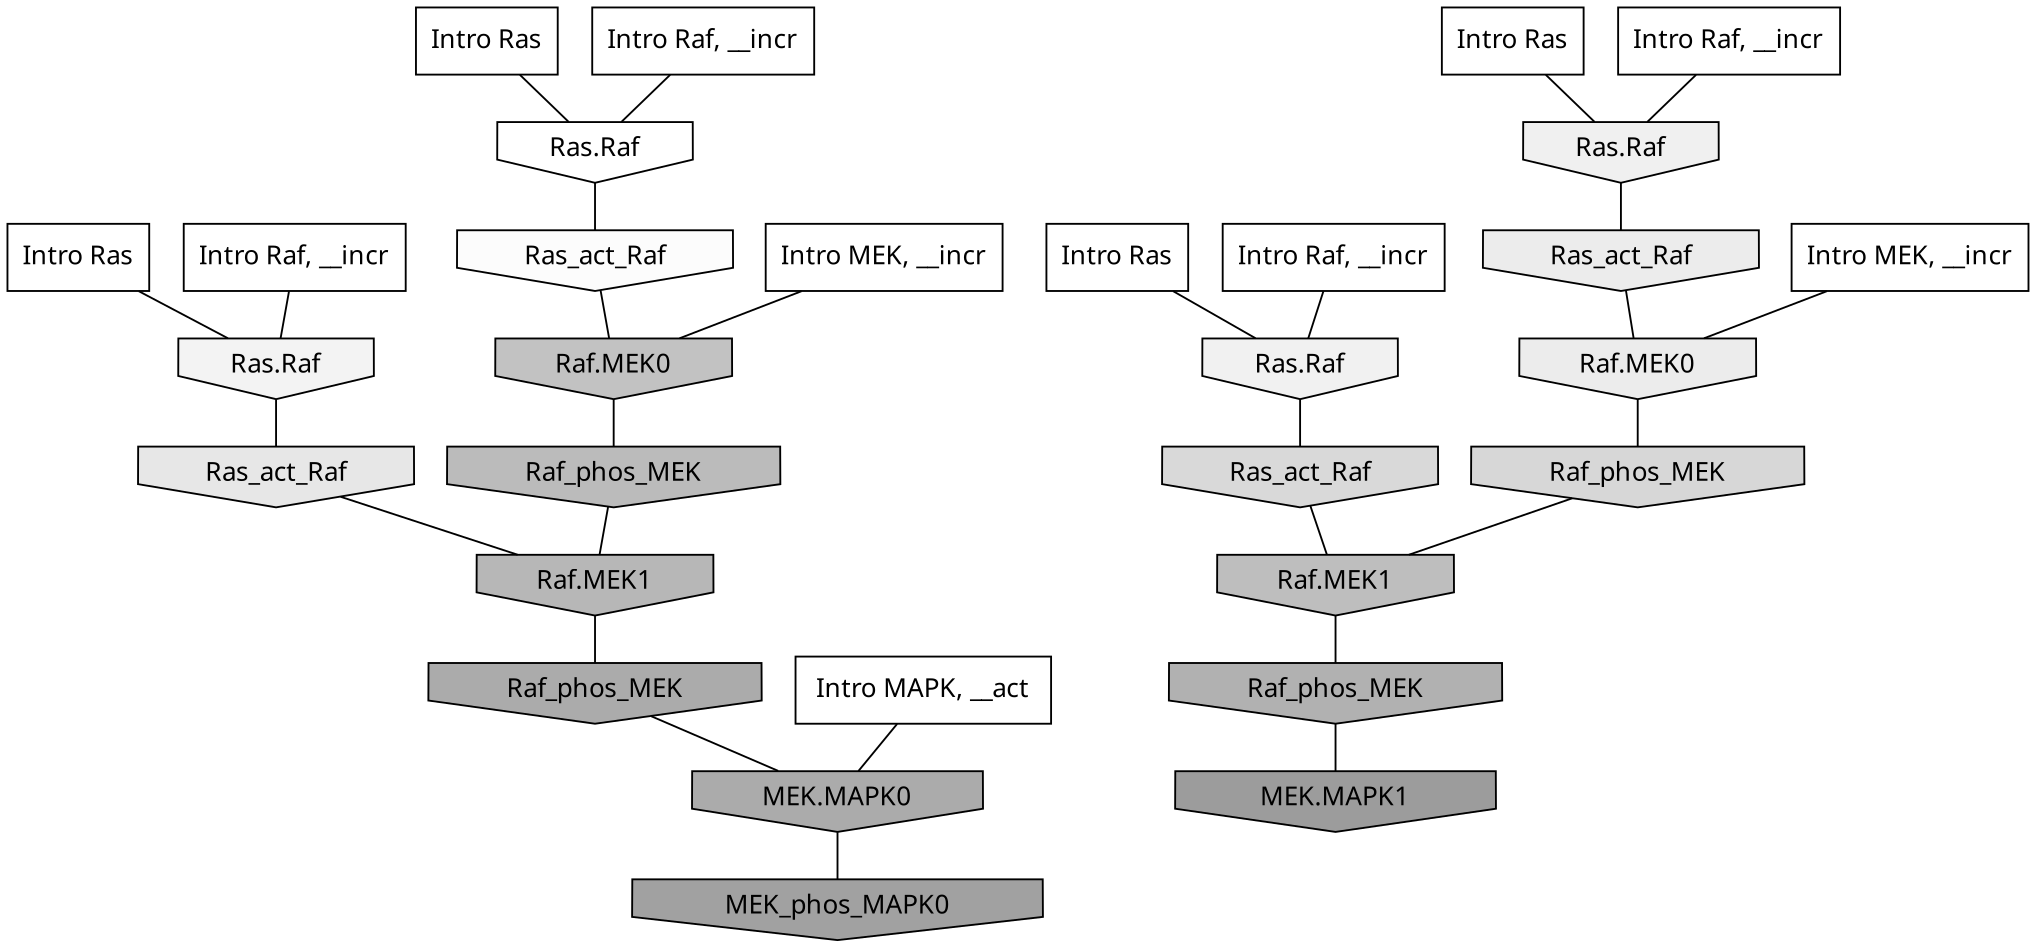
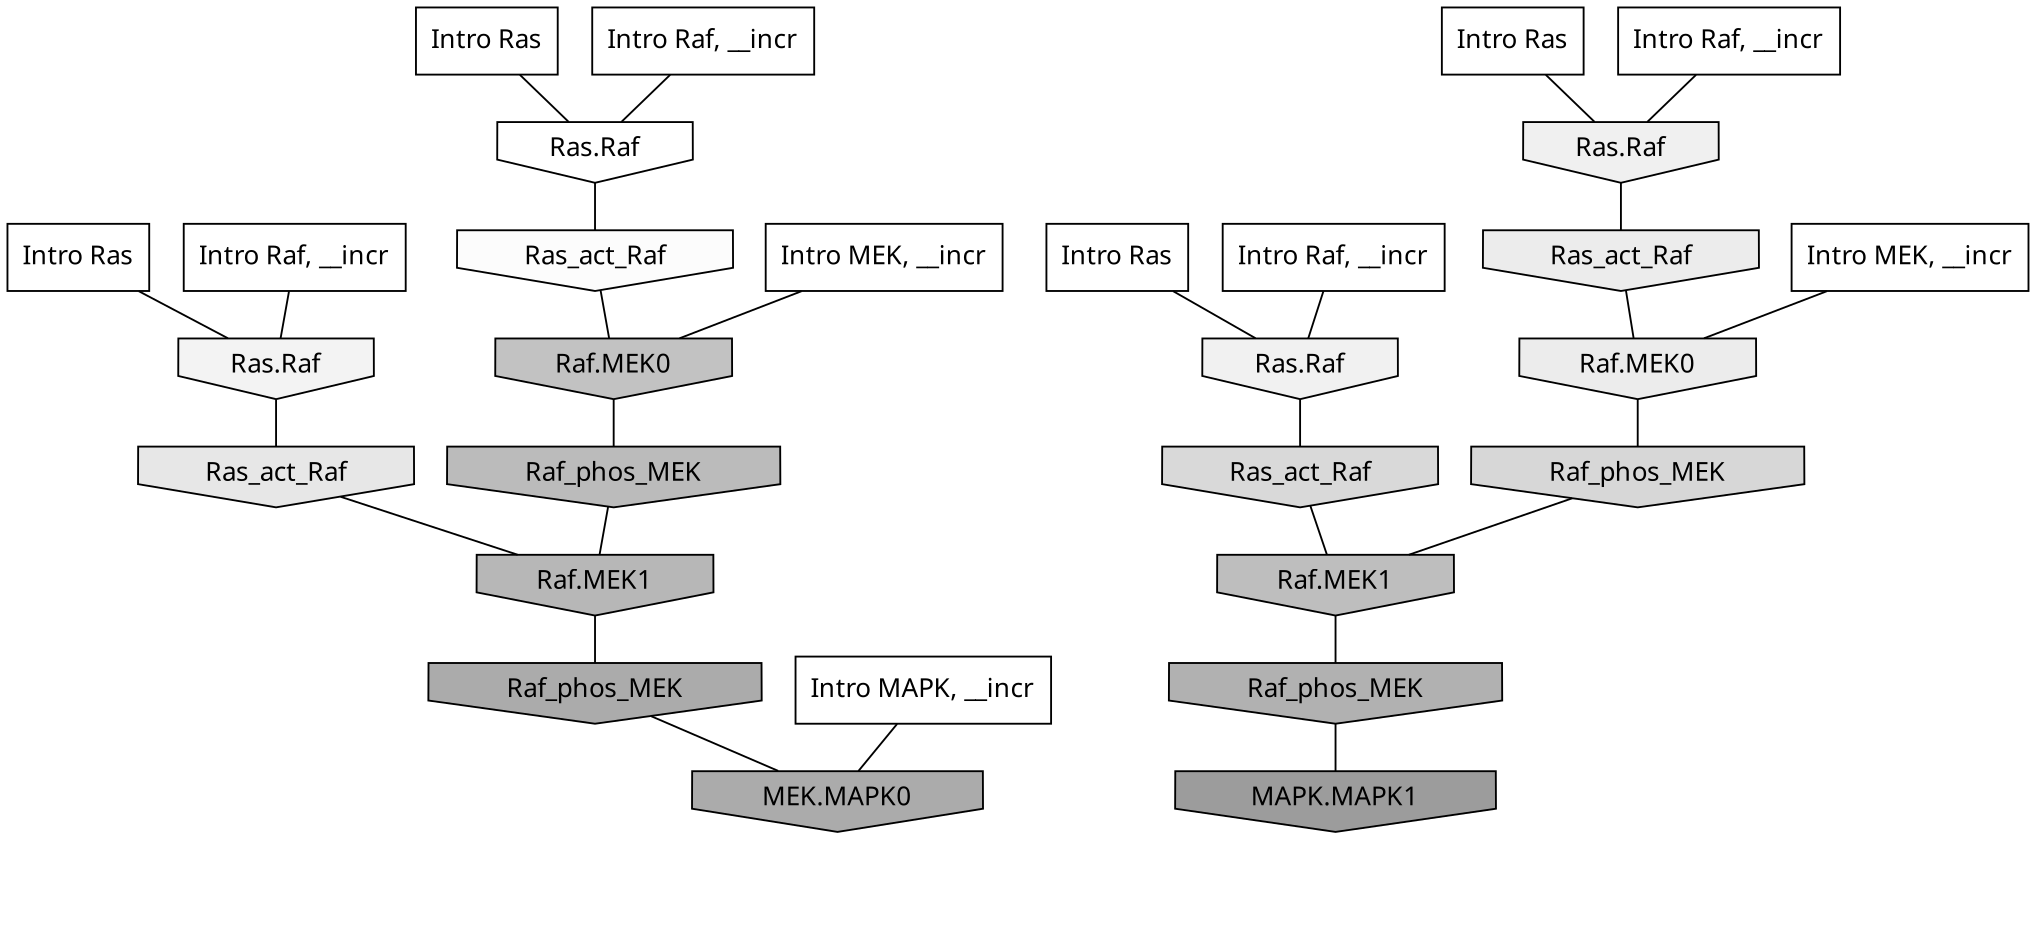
(923, 690) -> (923, 690)
(1336, 798) -> (1336, 798)
(838, 907) -> none
